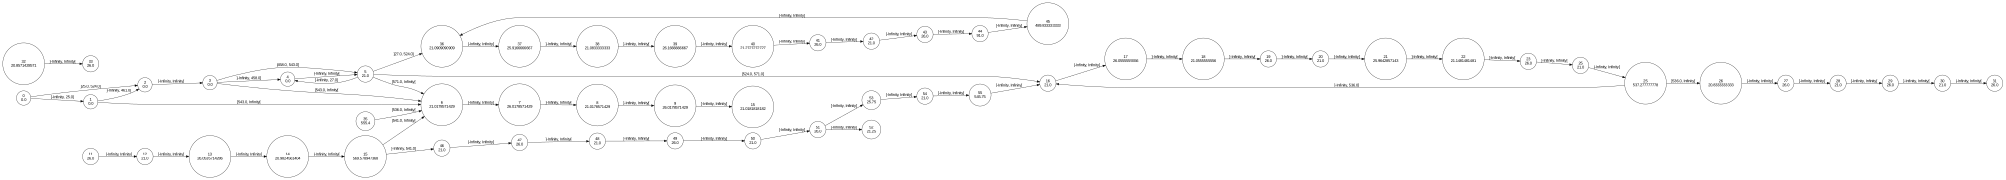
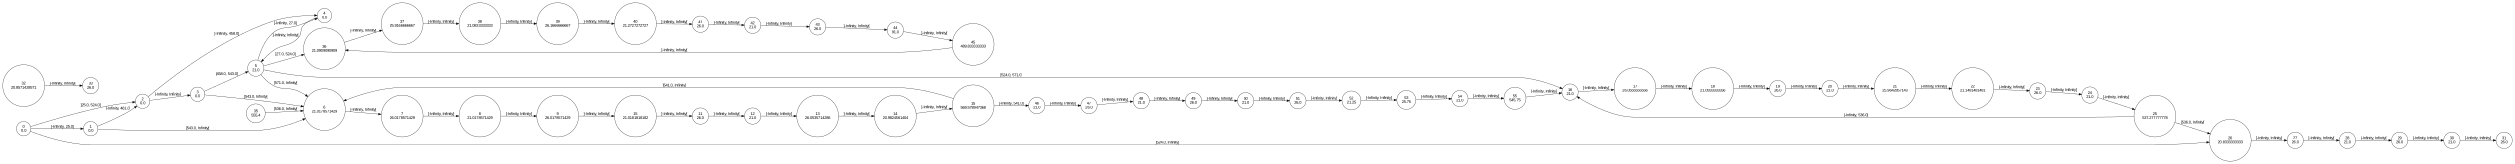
(1581, 65) -> (2090, 95)
(247, 81) -> (225, 43)
none -> (673, 116)
(843, 116) -> (1377, 100)
none -> (1118, 145)
